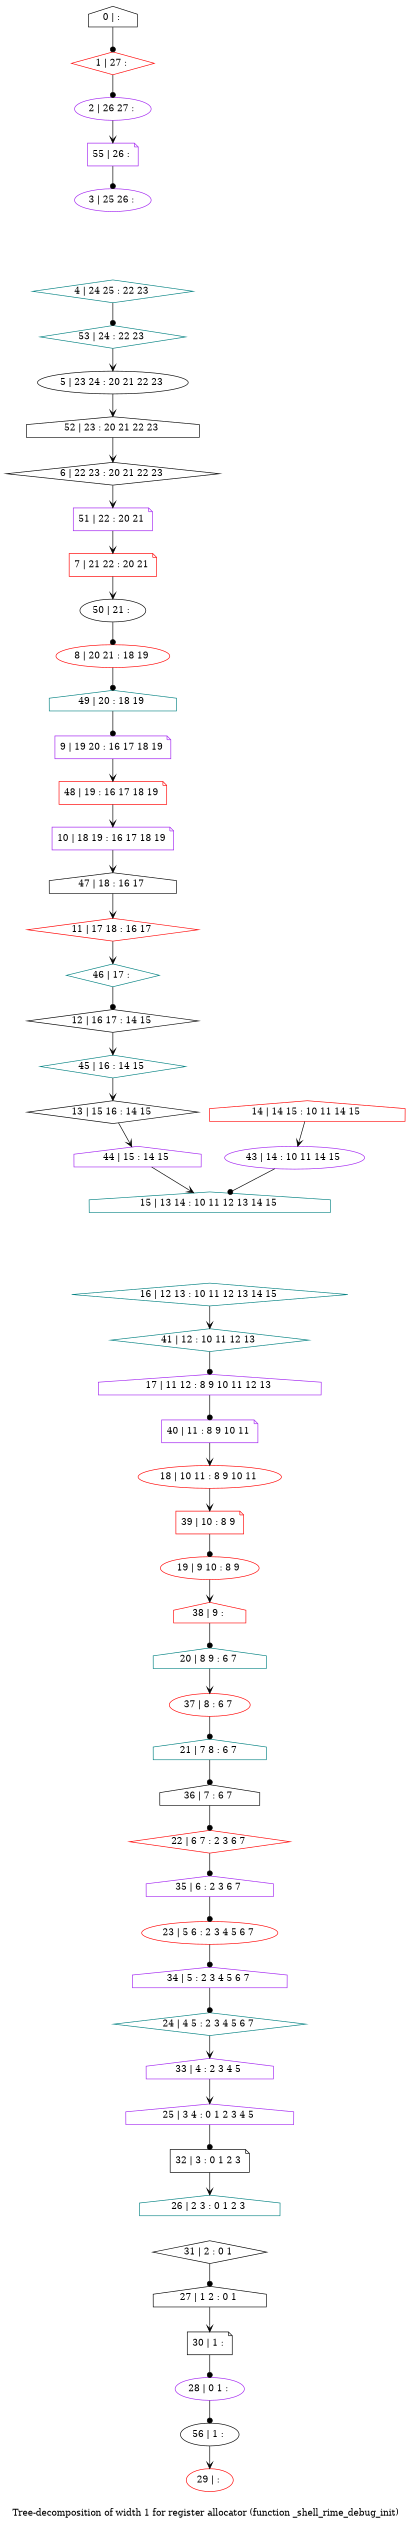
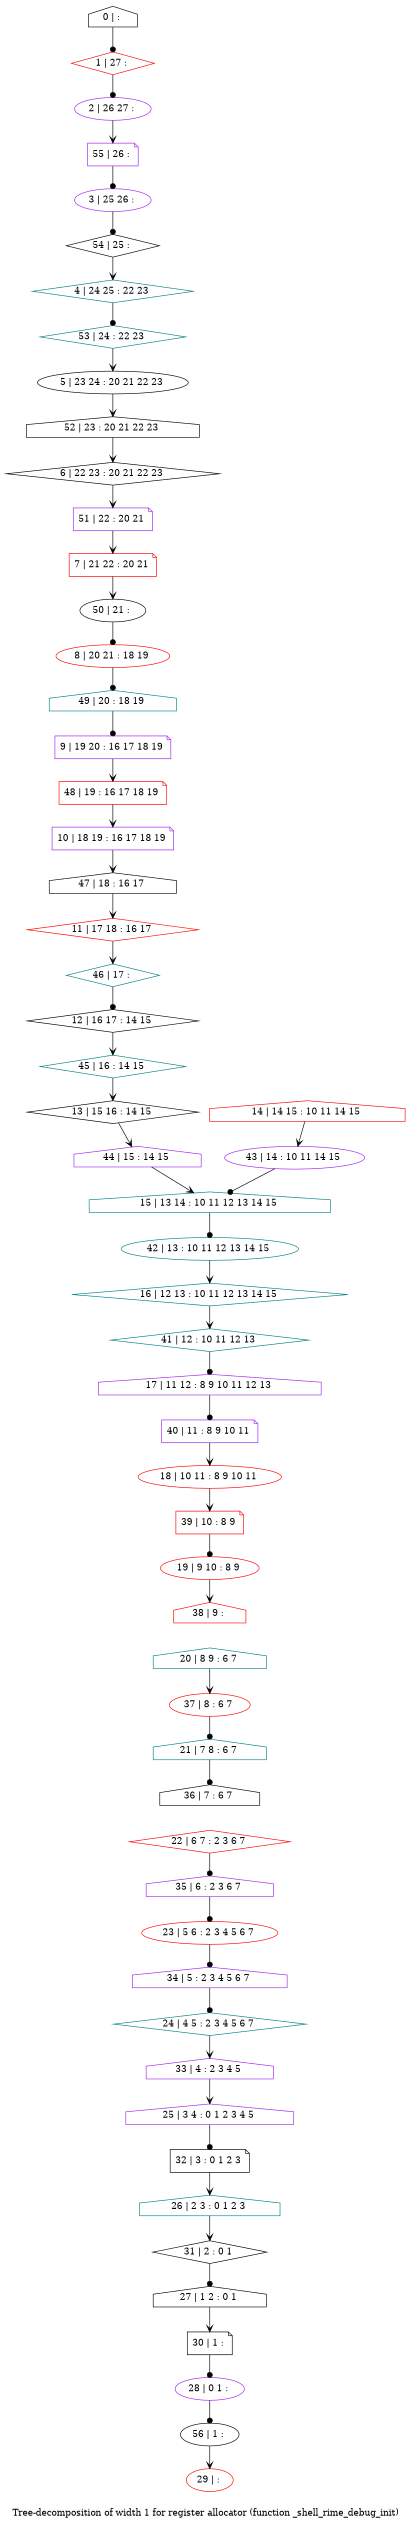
none -> (113, 246)
none -> (210, 1249)
(210, 1633) -> none
(210, 1815) -> none
none -> (210, 2225)
